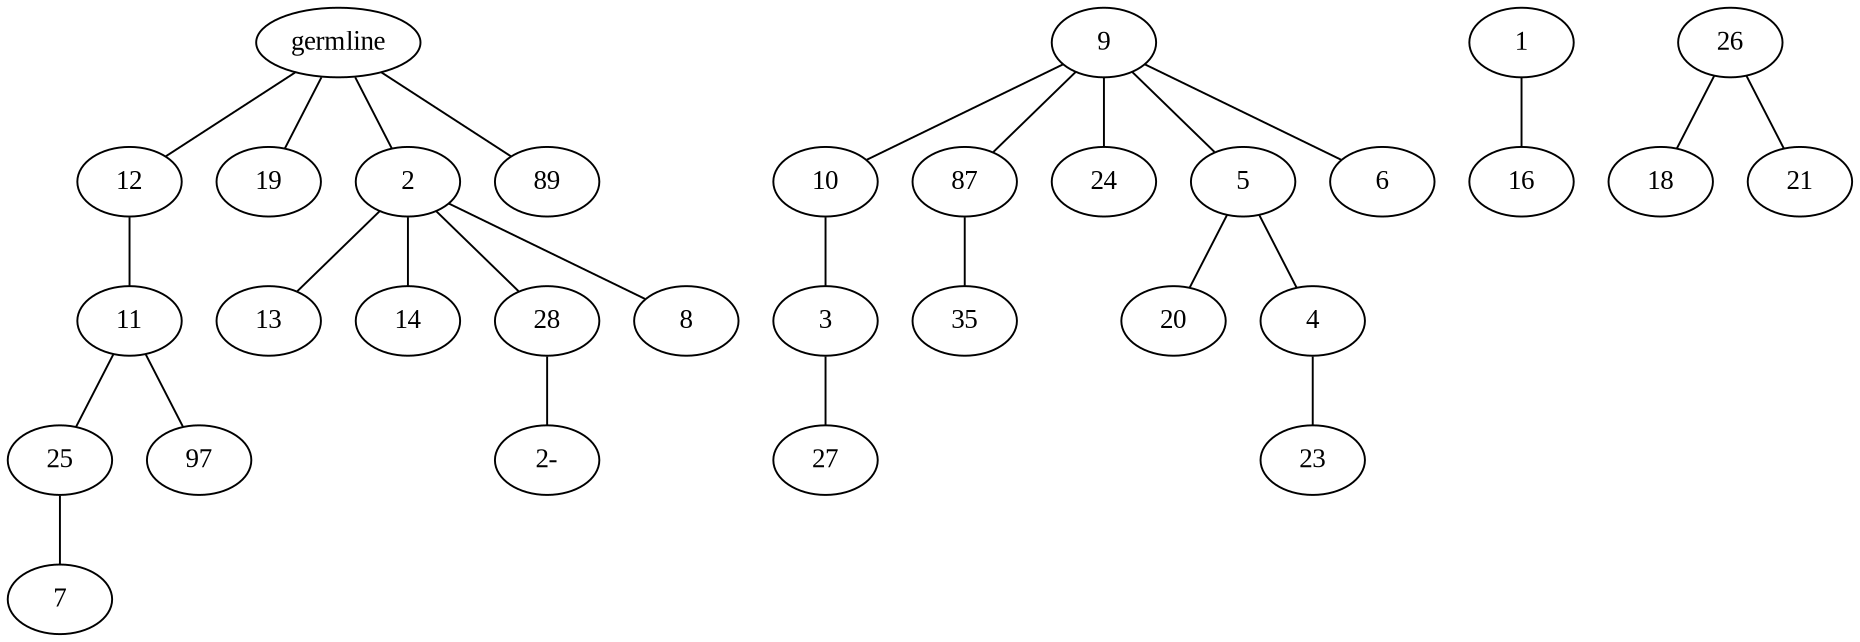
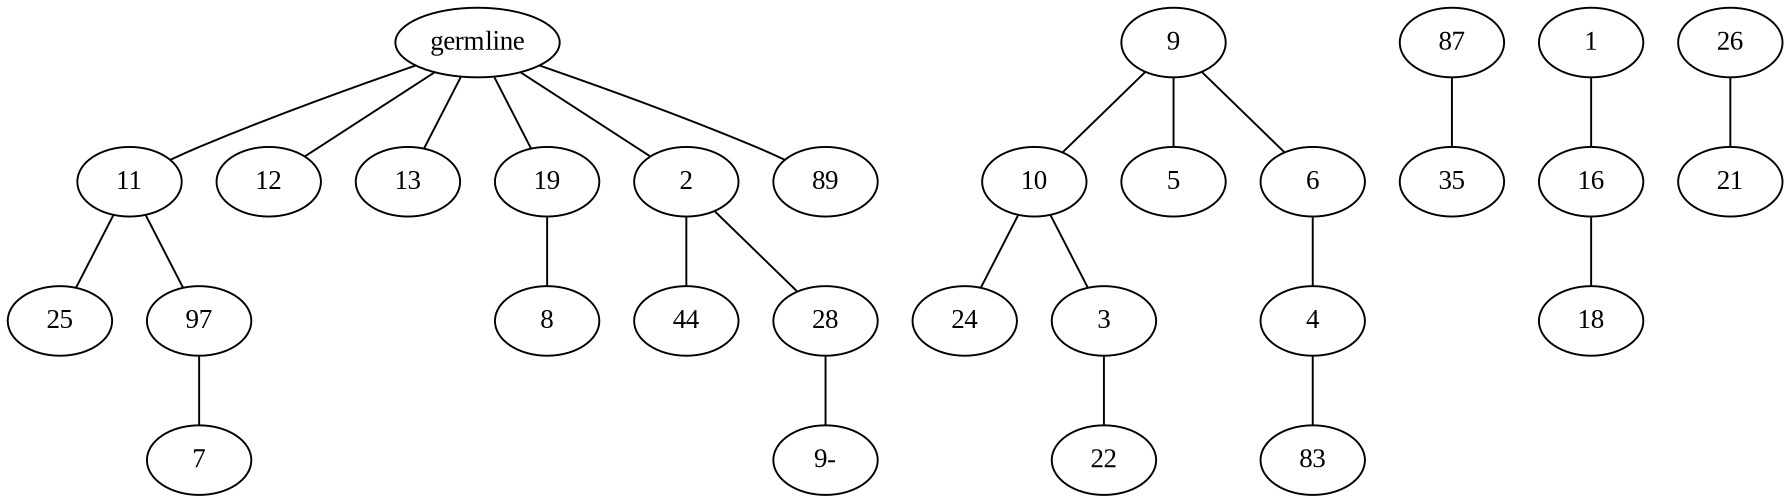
(1035, 112) -> none
(1104, 112) -> (999, 251)
(1695, 112) -> (1591, 252)
(339, 251) -> (442, 113)
(547, 251) -> (547, 252)
(1278, 251) -> (1313, 252)
(130, 252) -> (292, 110)
(408, 321) -> (686, 321)
(1174, 321) -> none
(547, 460) -> (826, 460)
(826, 460) -> (1104, 460)
(1313, 460) -> (1313, 460)
(60, 530) -> (199, 391)
